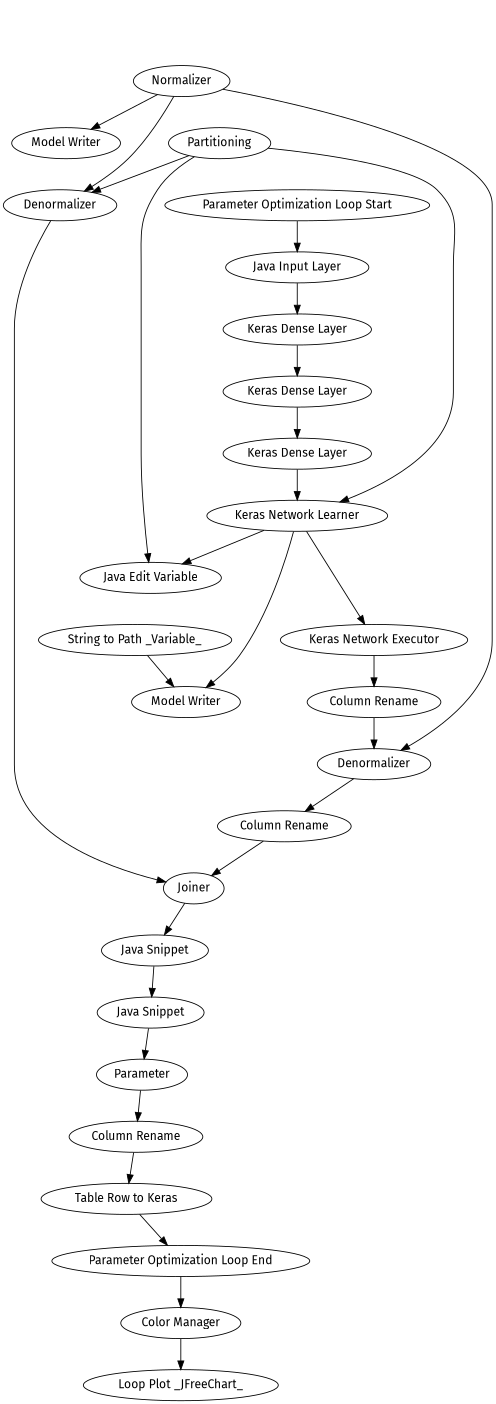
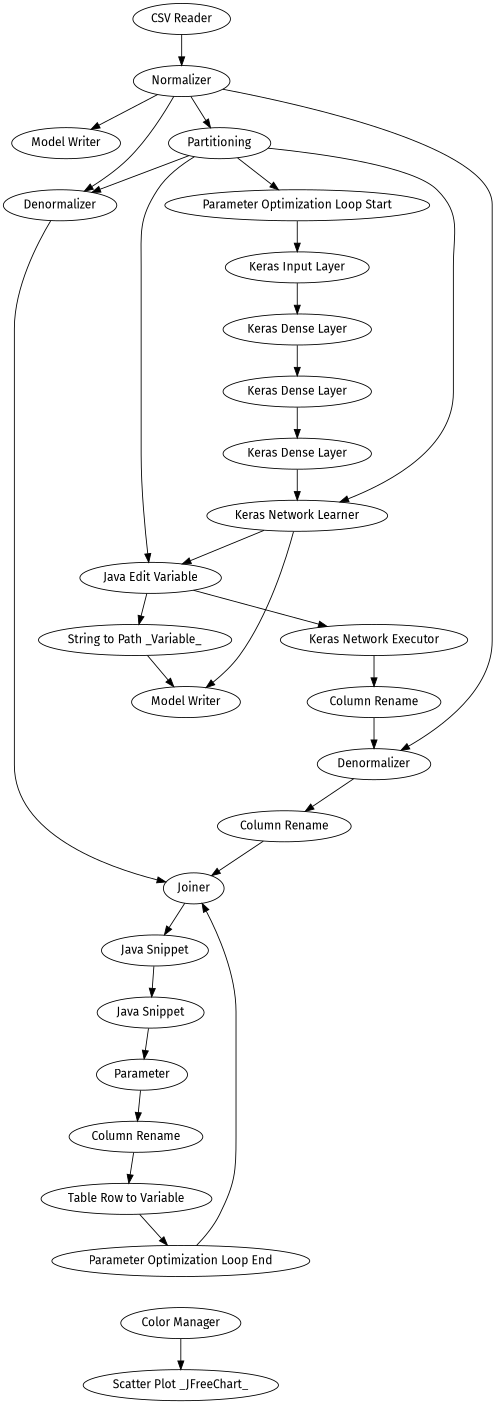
none -> (182, 19)
none -> (198, 108)
none -> (255, 171)
(297, 267) -> (297, 267)
(333, 574) -> (256, 607)
none -> (144, 605)
(126, 1199) -> (126, 1199)
(181, 1288) -> (236, 1081)
(181, 1385) -> (181, 1385)
